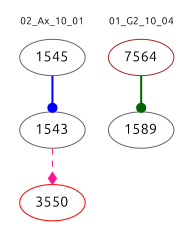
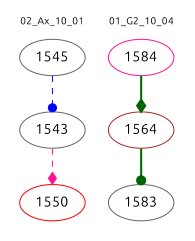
none -> (141, 57)
(141, 57) -> (141, 130)
(52, 90) -> (52, 90)
(141, 130) -> (141, 203)
(52, 203) -> (52, 203)
